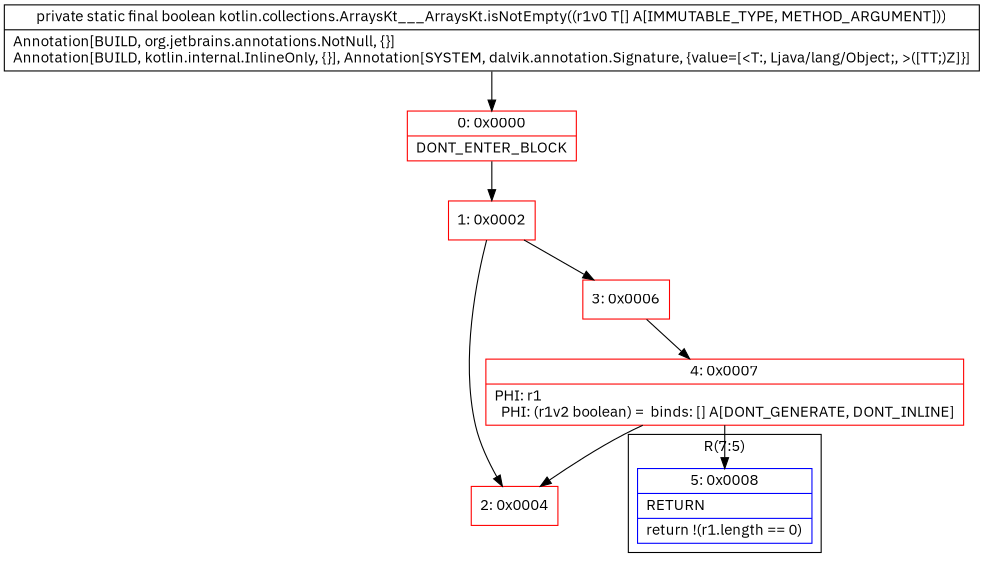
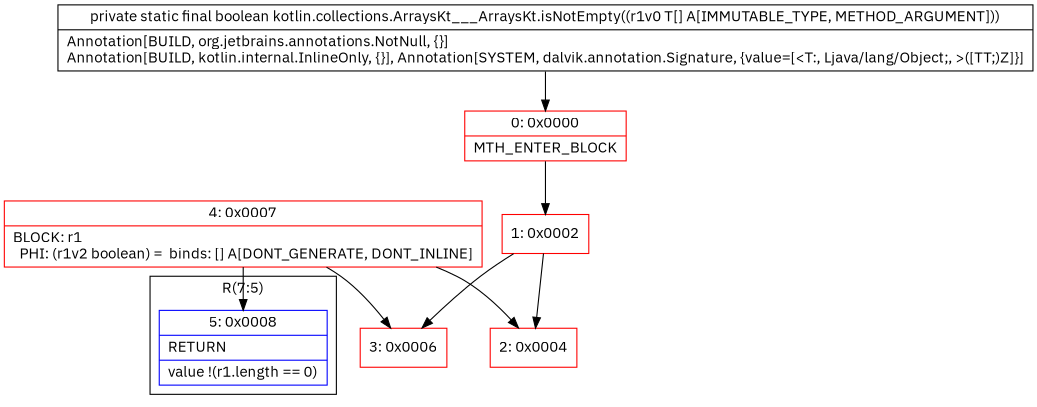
(492, 148) -> (545, 148)
(664, 335) -> (358, 290)
(520, 396) -> (49, 238)
(725, 530) -> (243, 372)
